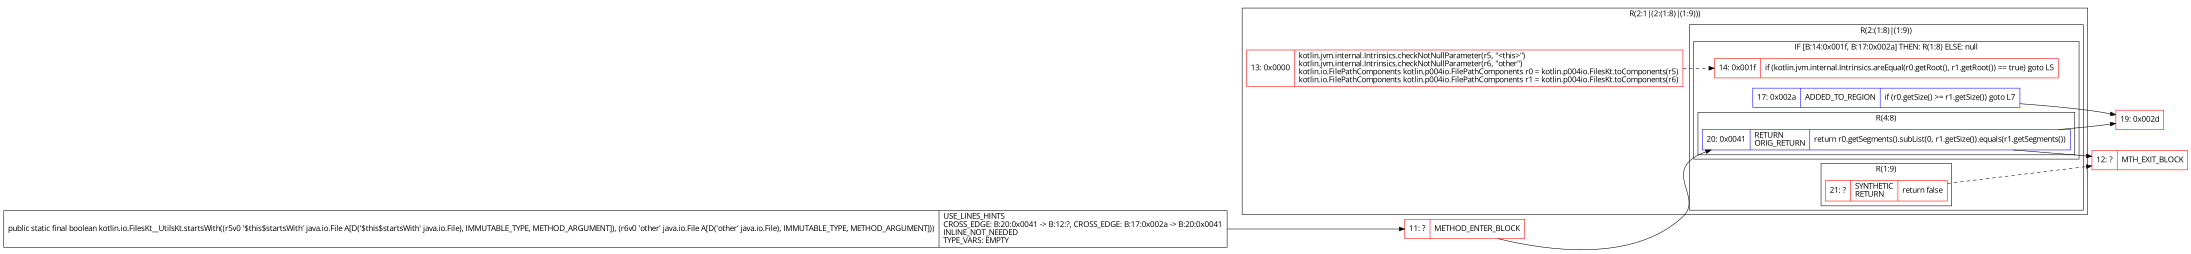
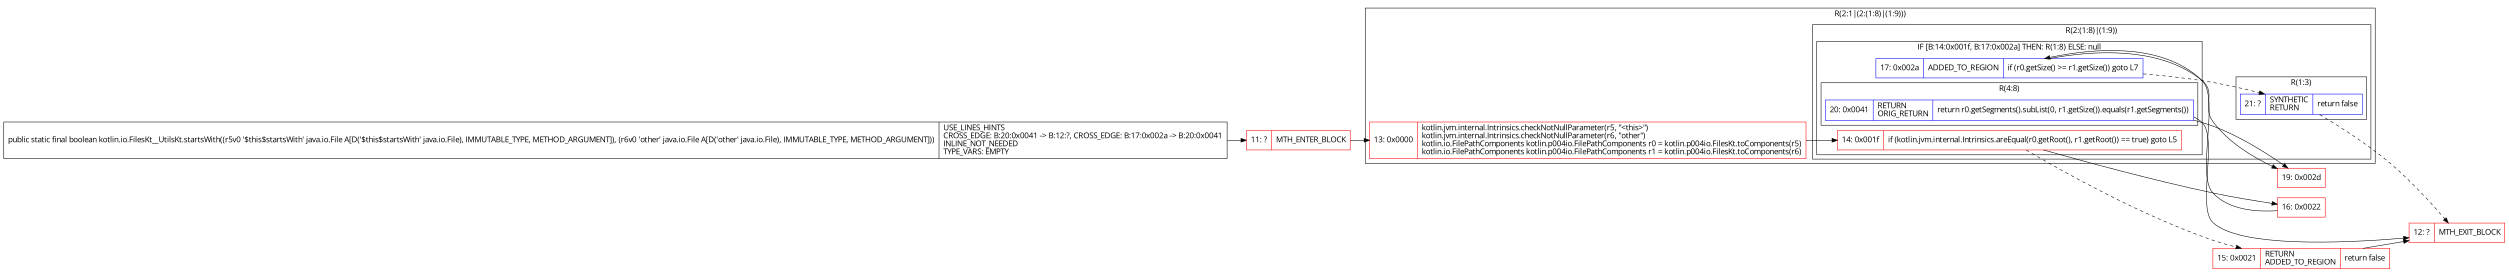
(1697, 68) -> (1820, 140)
none -> (2207, 81)
(1886, 170) -> (2301, 83)
(1886, 191) -> (2301, 104)
none -> (2301, 207)
(1477, 229) -> (1311, 140)
(1633, 243) -> (1357, 140)
none -> (2301, 259)
